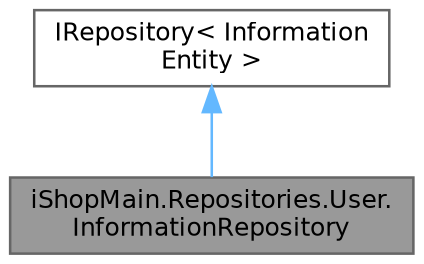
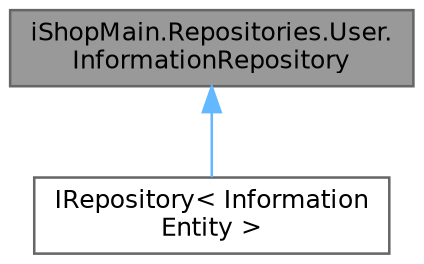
(212, 145) -> (212, 145)
